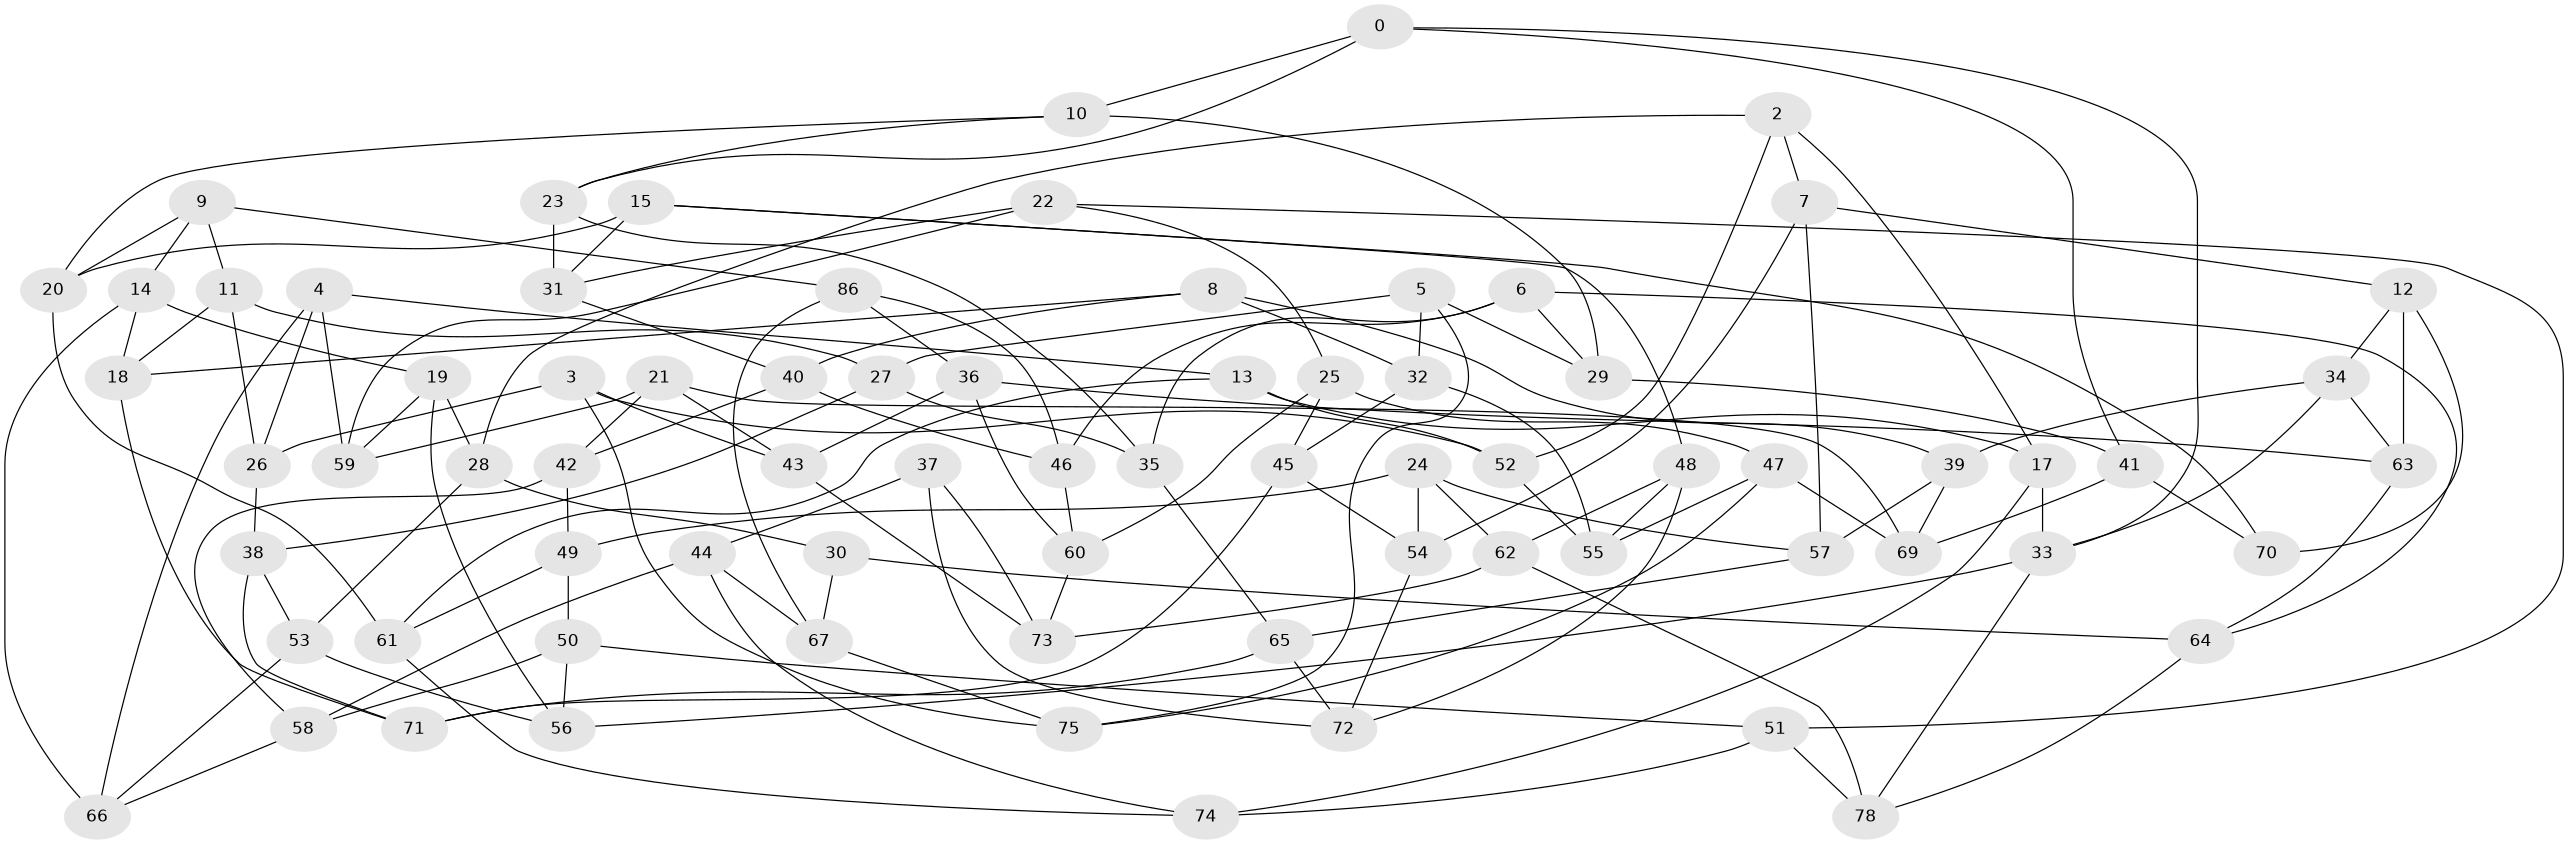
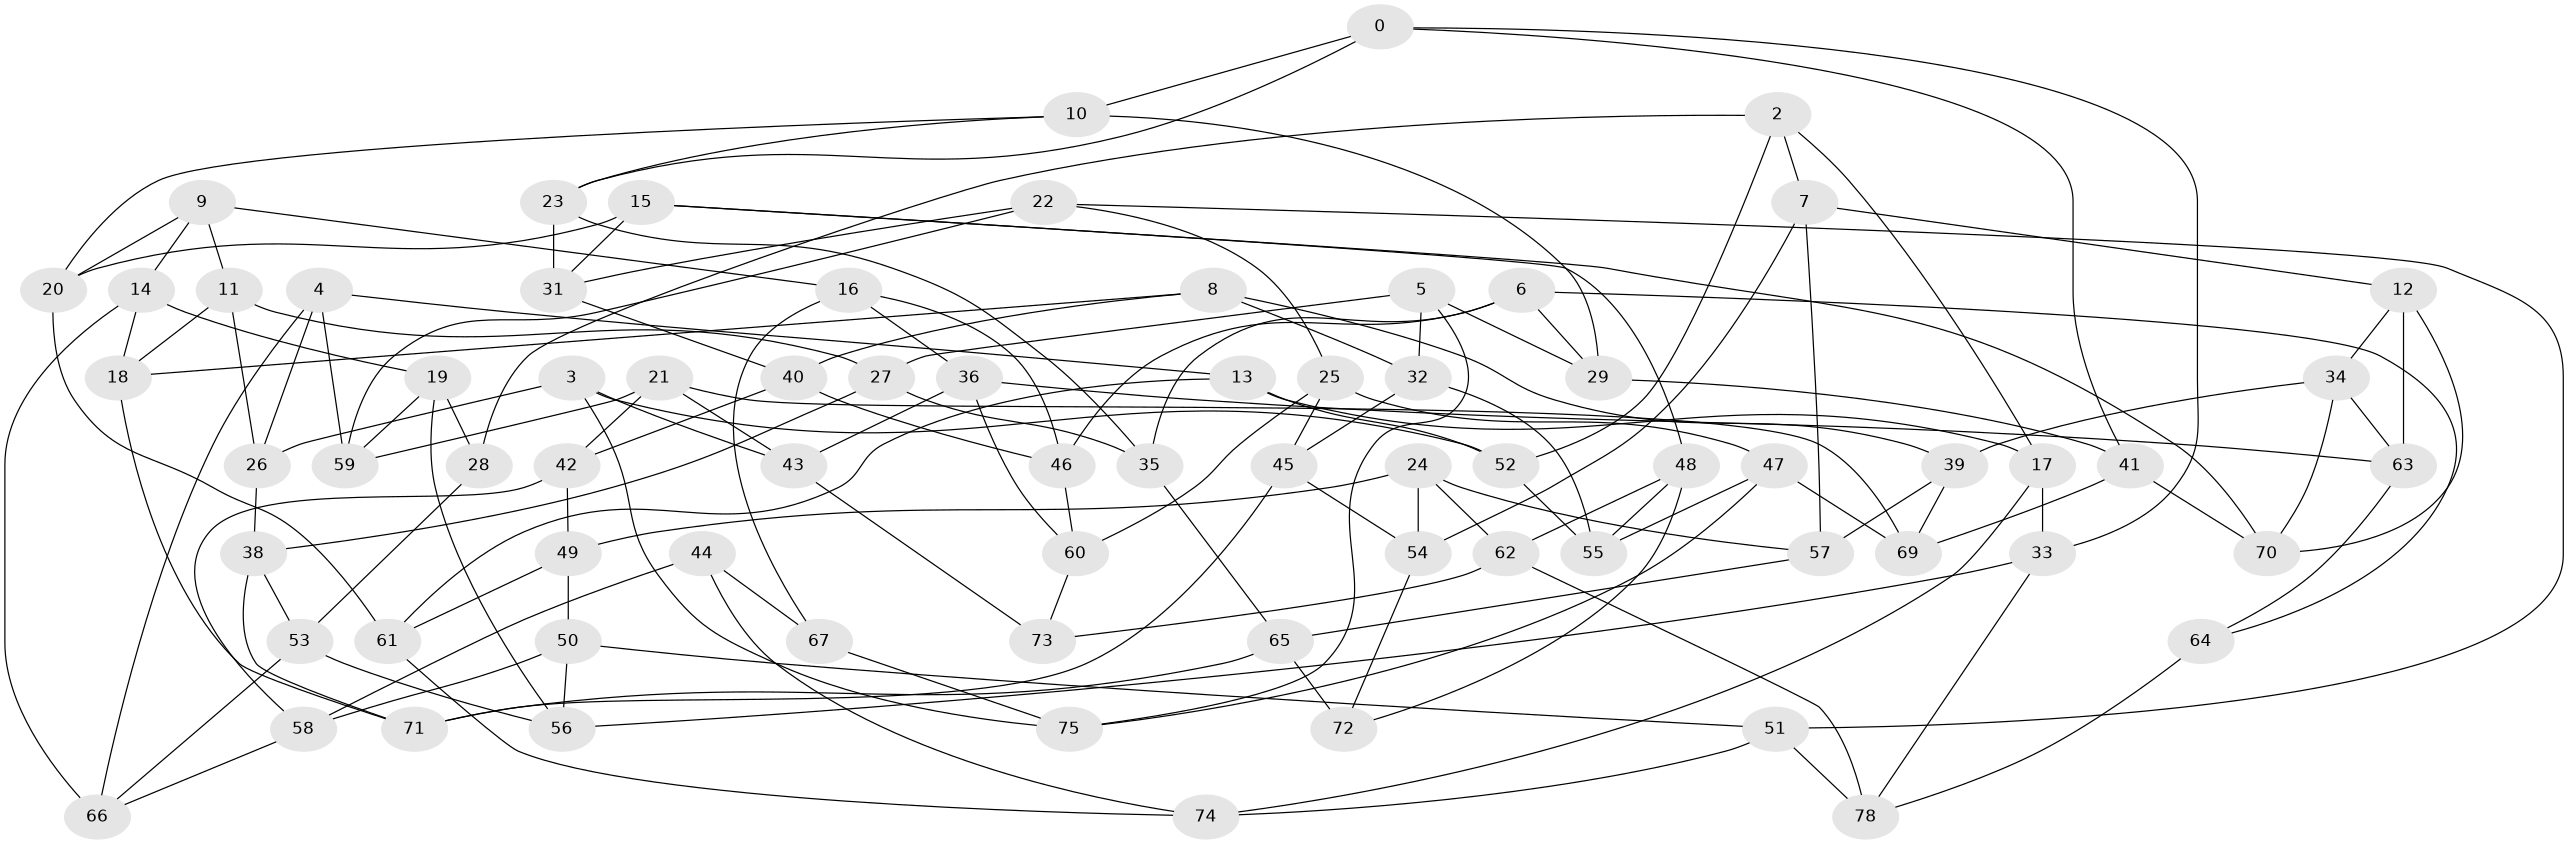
(849, 290) -> (849, 290)
(928, 466) -> none
(2209, 491) -> (2314, 470)
(837, 554) -> none
